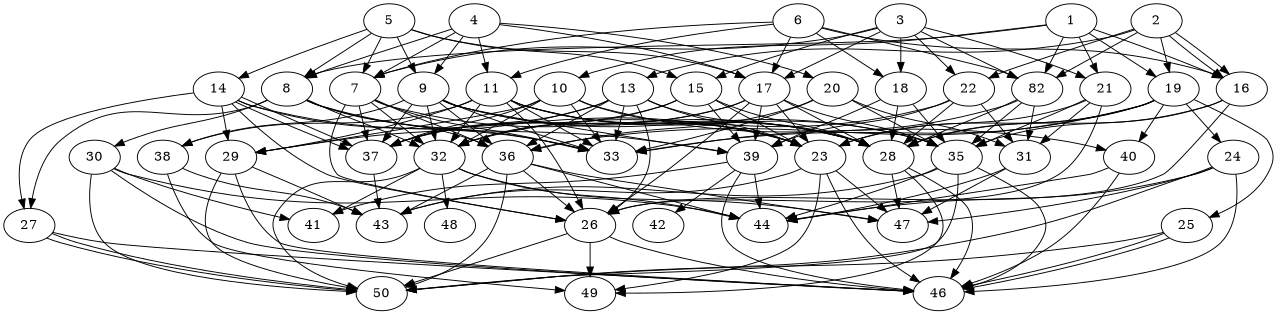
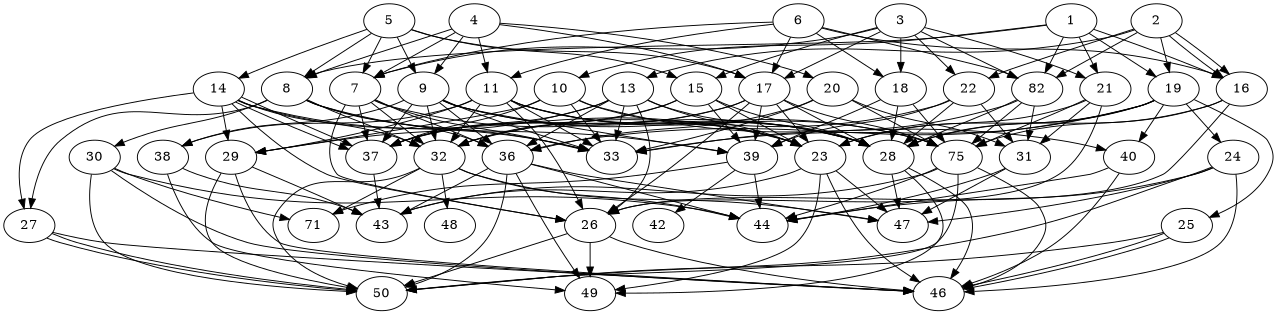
(504, 121) -> (324, 122)
(957, 157) -> (957, 157)
(545, 188) -> (545, 225)
(314, 225) -> (314, 225)
(795, 272) -> none
